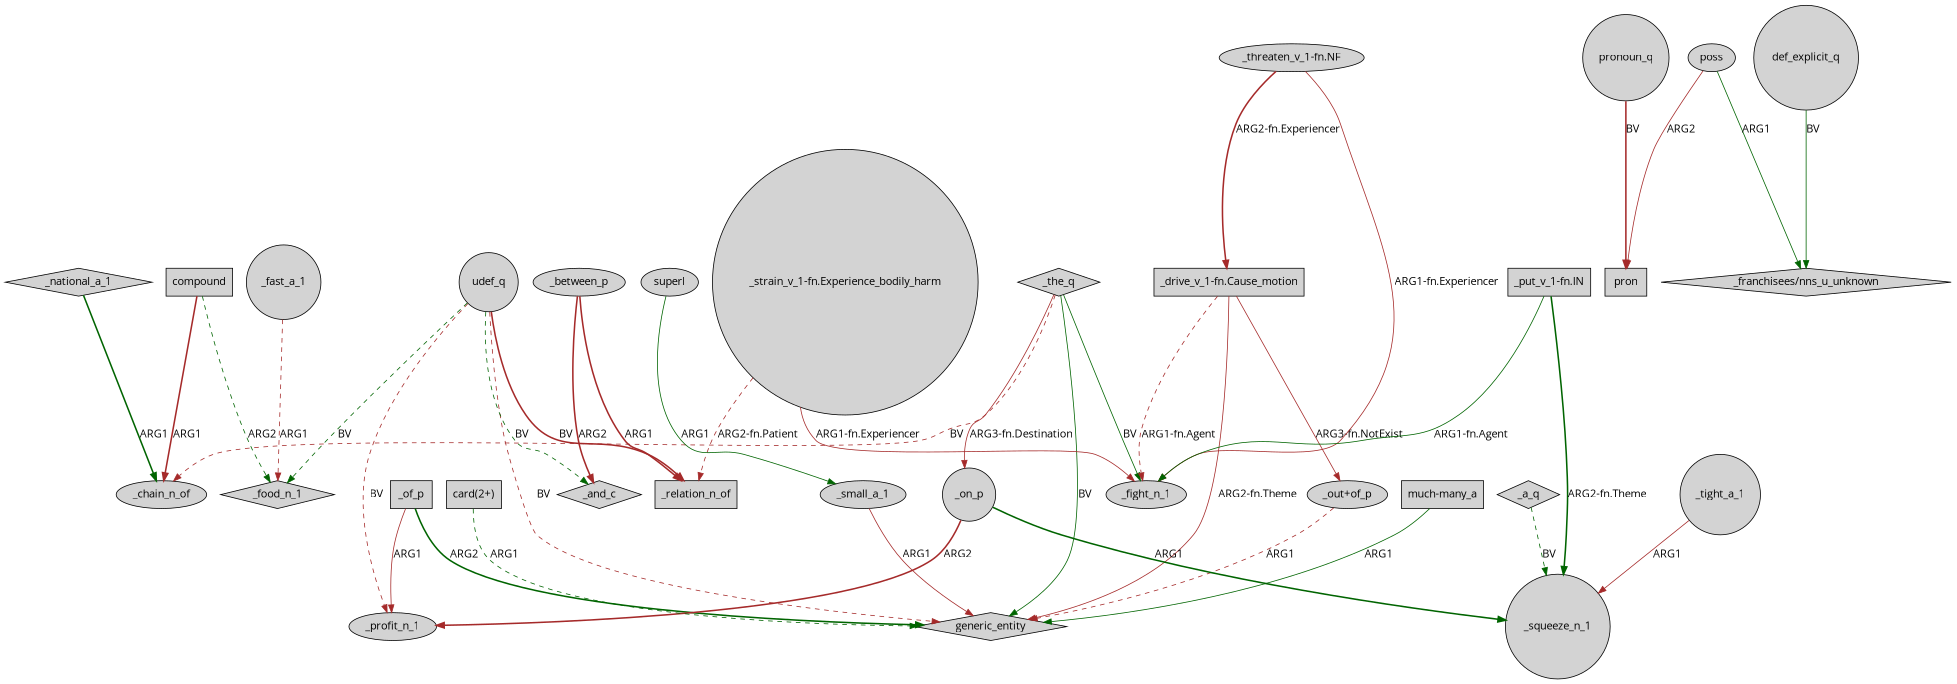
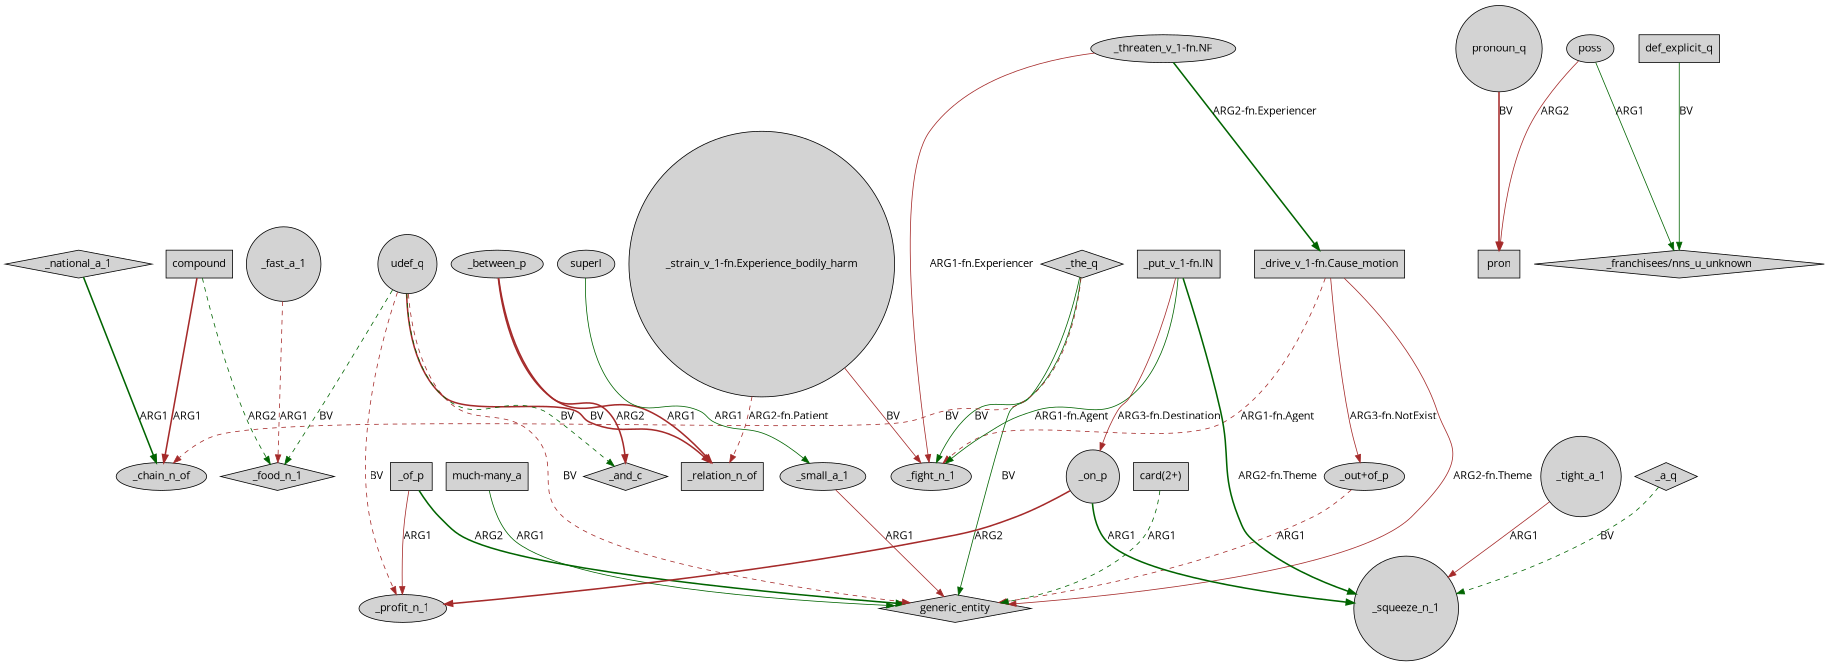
(1806, 58) -> (1679, 49)
(1227, 158) -> (1244, 153)
(1012, 376) -> (1147, 364)
(868, 435) -> (893, 417)
